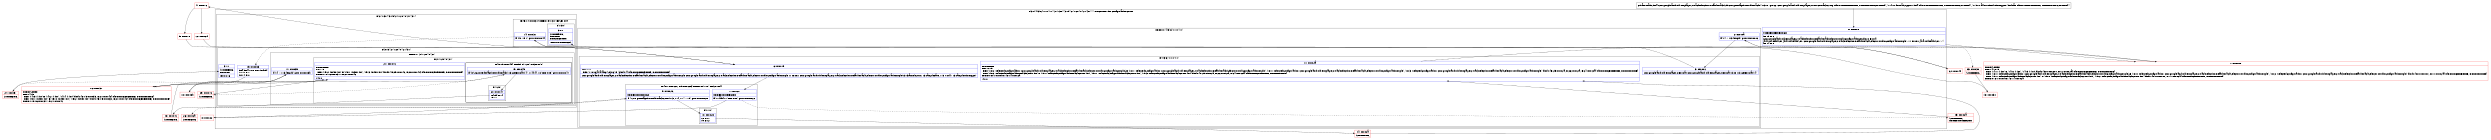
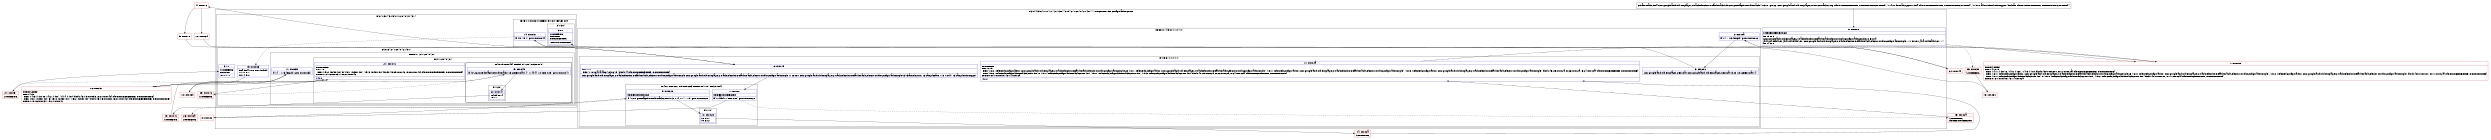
(225, 76) -> (225, 76)
